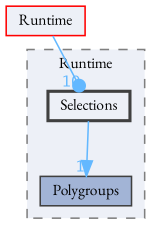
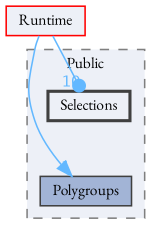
(86, 64) -> (86, 64)
(88, 141) -> (37, 127)
